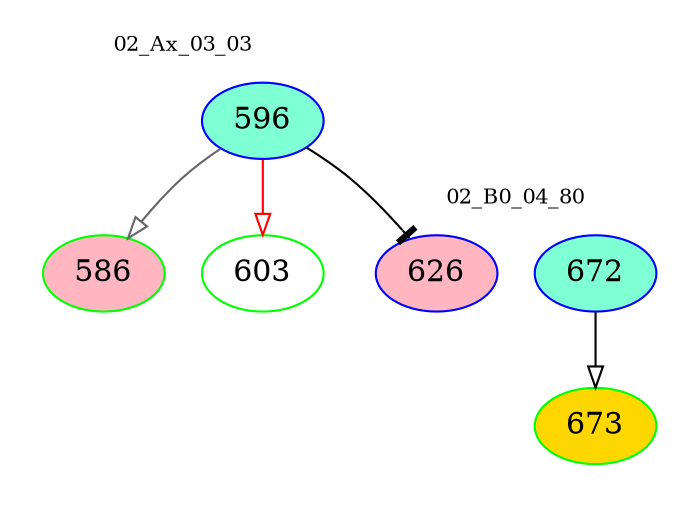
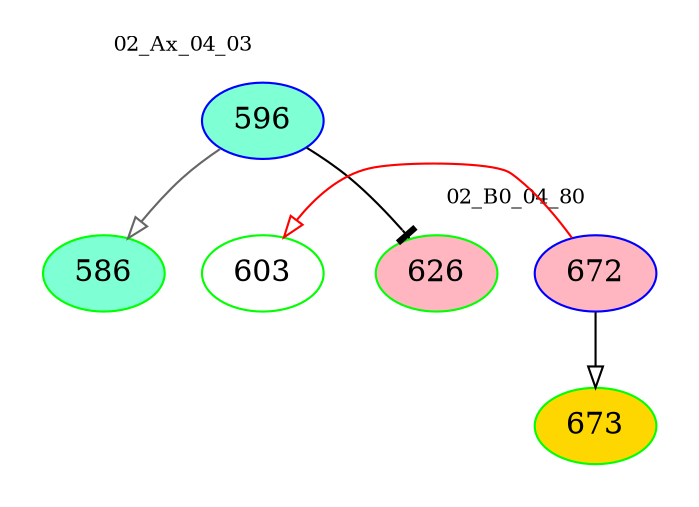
(183, 46) -> (183, 46)
(263, 187) -> (440, 164)
(104, 273) -> (104, 273)
(437, 273) -> (437, 273)
(596, 273) -> (596, 273)
